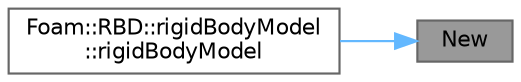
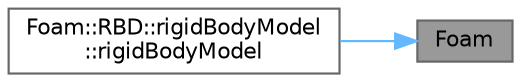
(465, 41) -> (465, 41)
